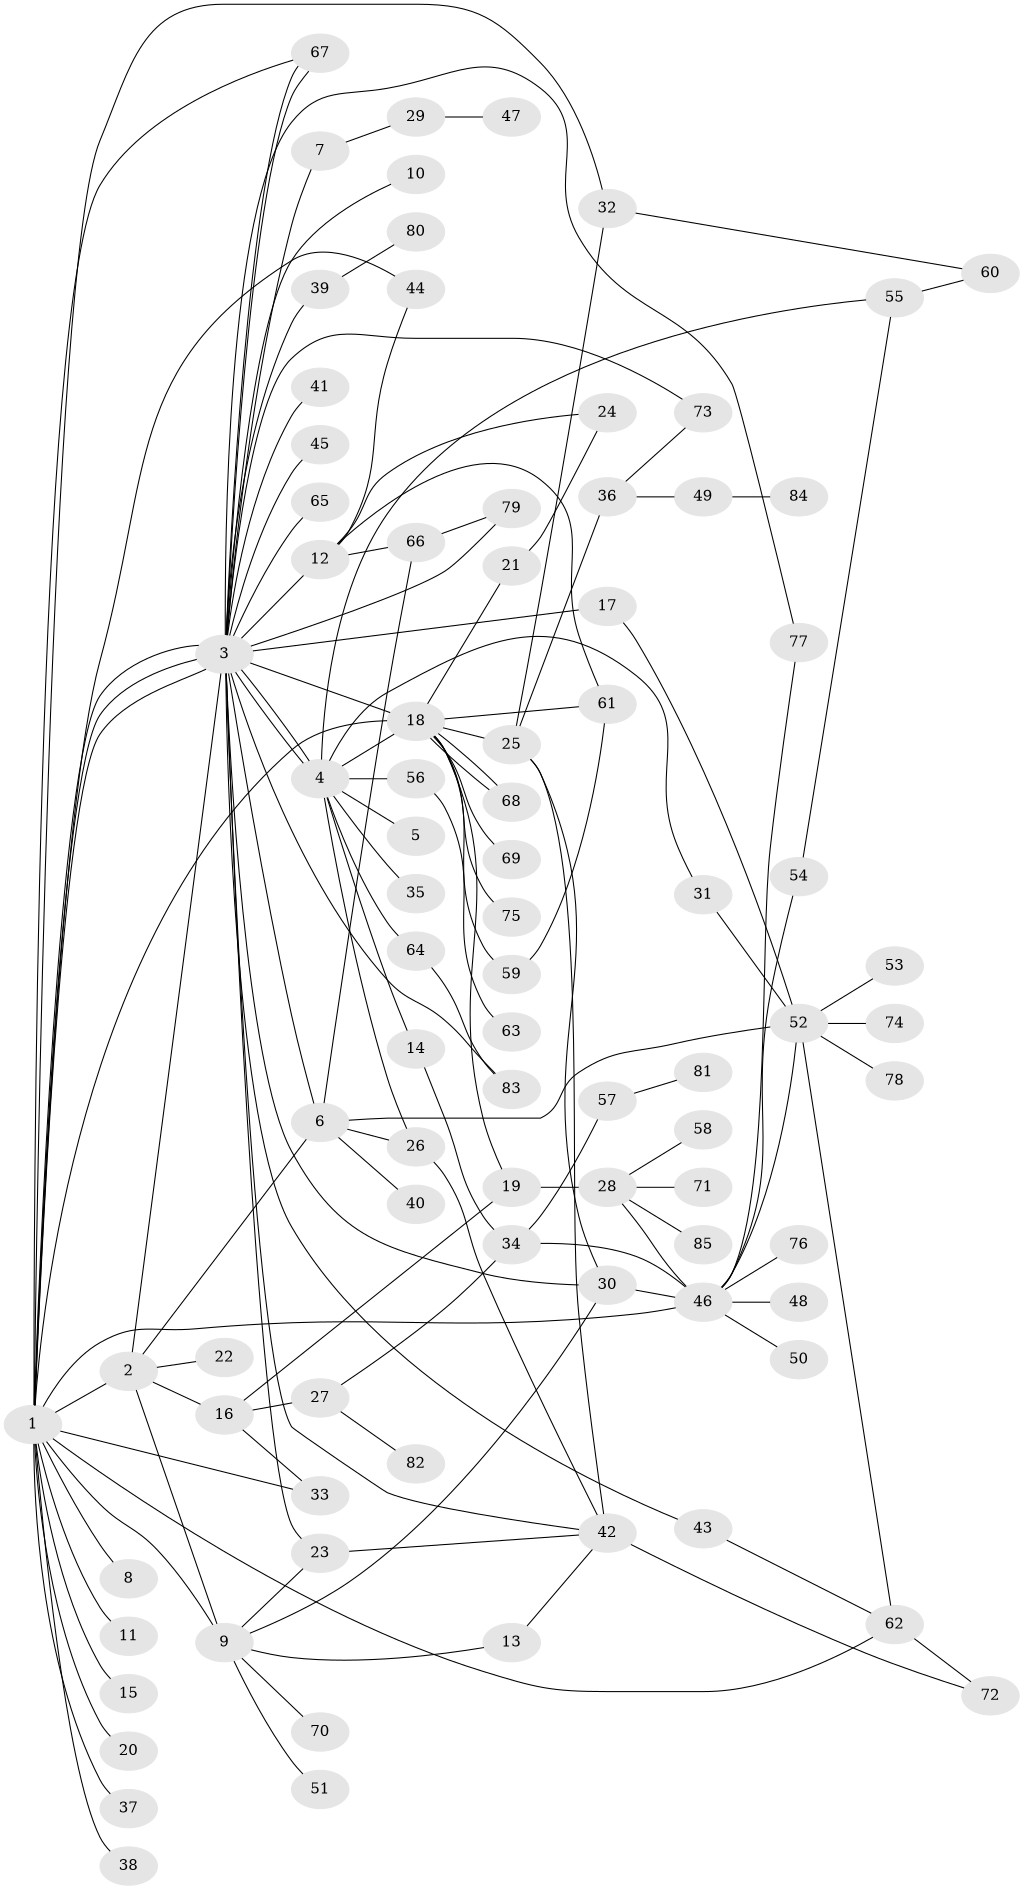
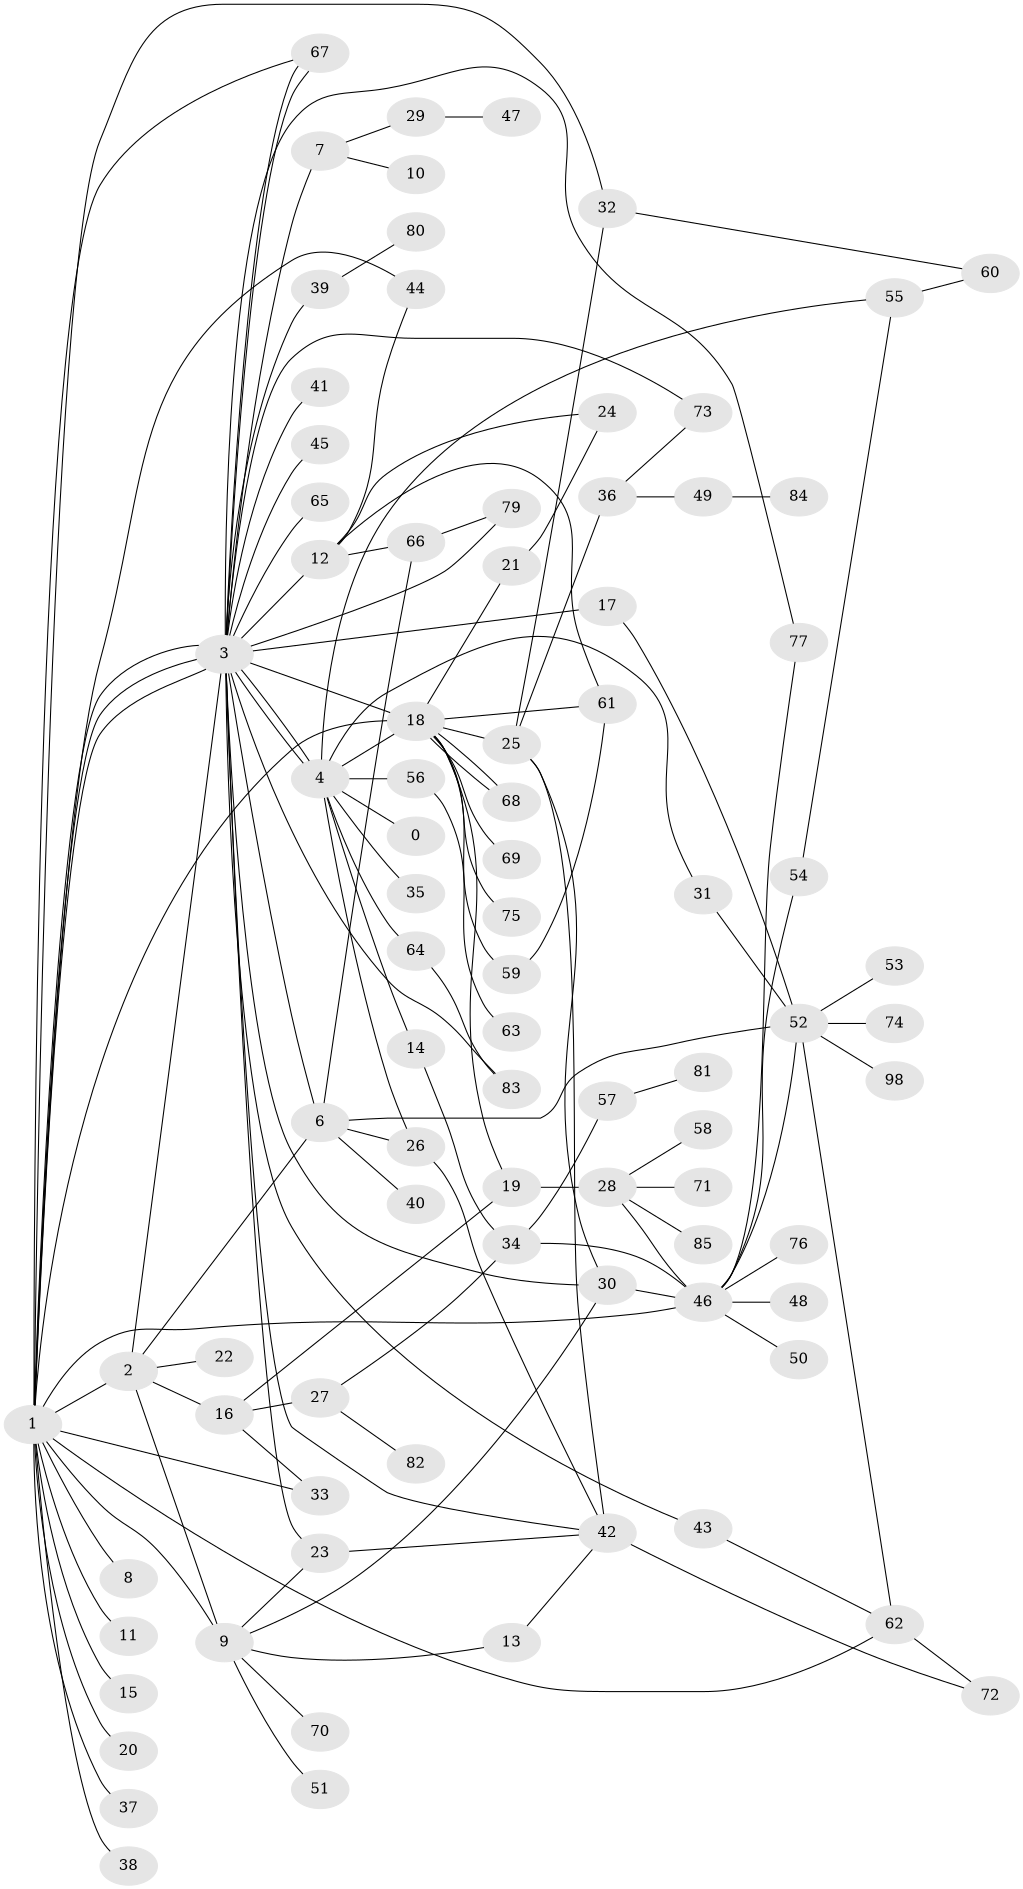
(256, 382) -> (368, 163)
(416, 836) -> (416, 836)
(895, 1081) -> (895, 1081)
